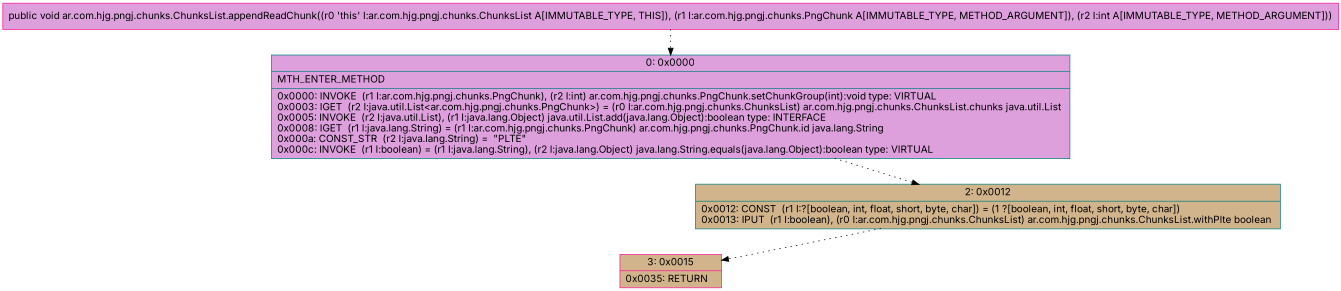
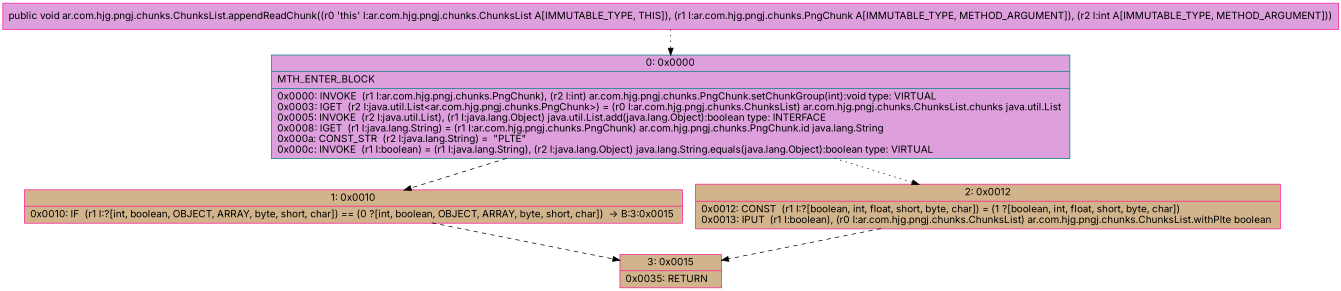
(331, 79) -> (326, 79)
none -> (353, 207)
(988, 207) -> (988, 207)
(805, 244) -> (805, 244)
